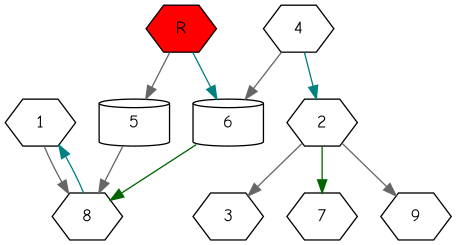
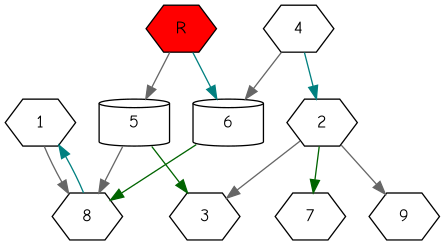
none -> (161, 158)
